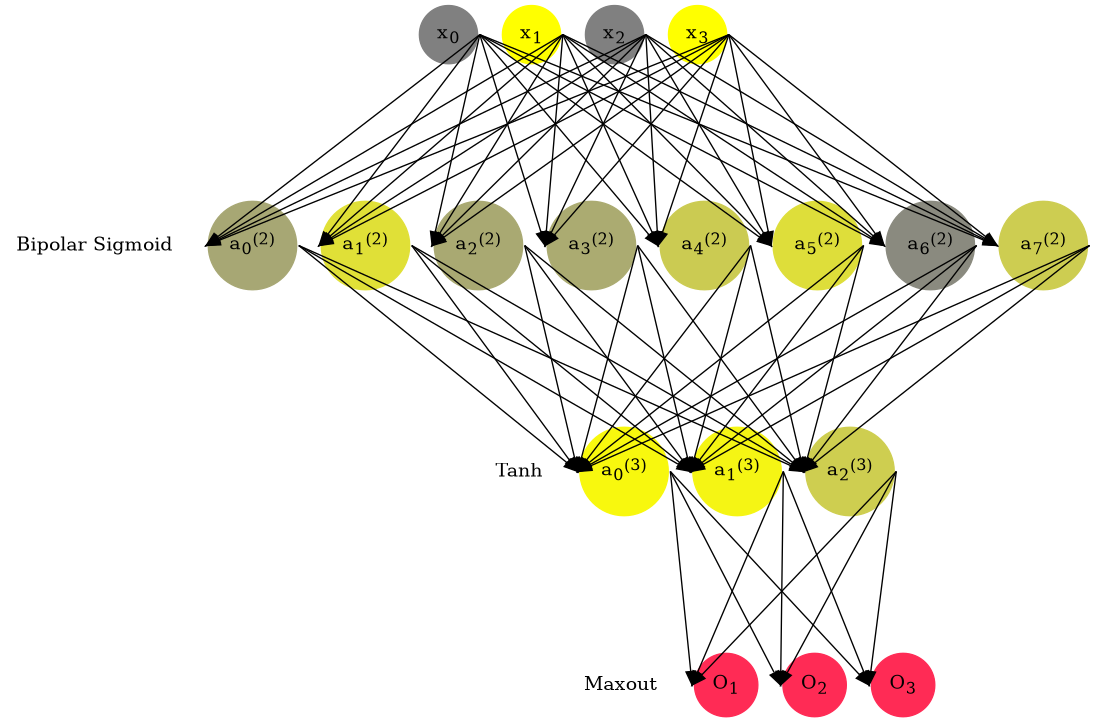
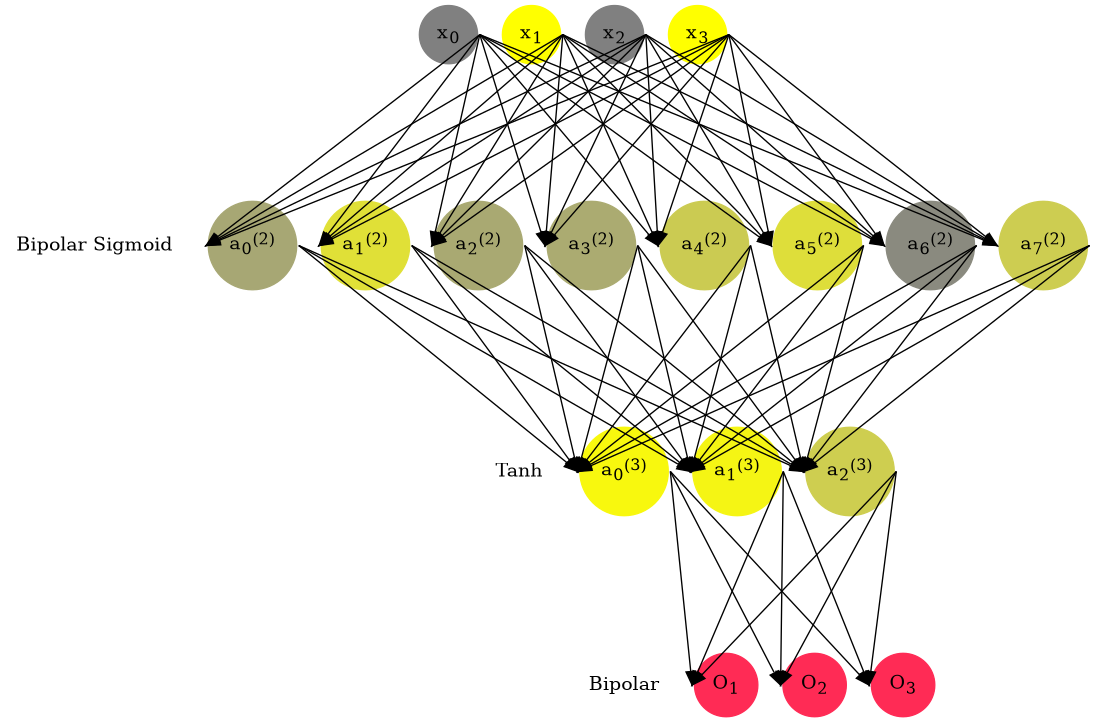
(621, 685) -> (624, 685)
